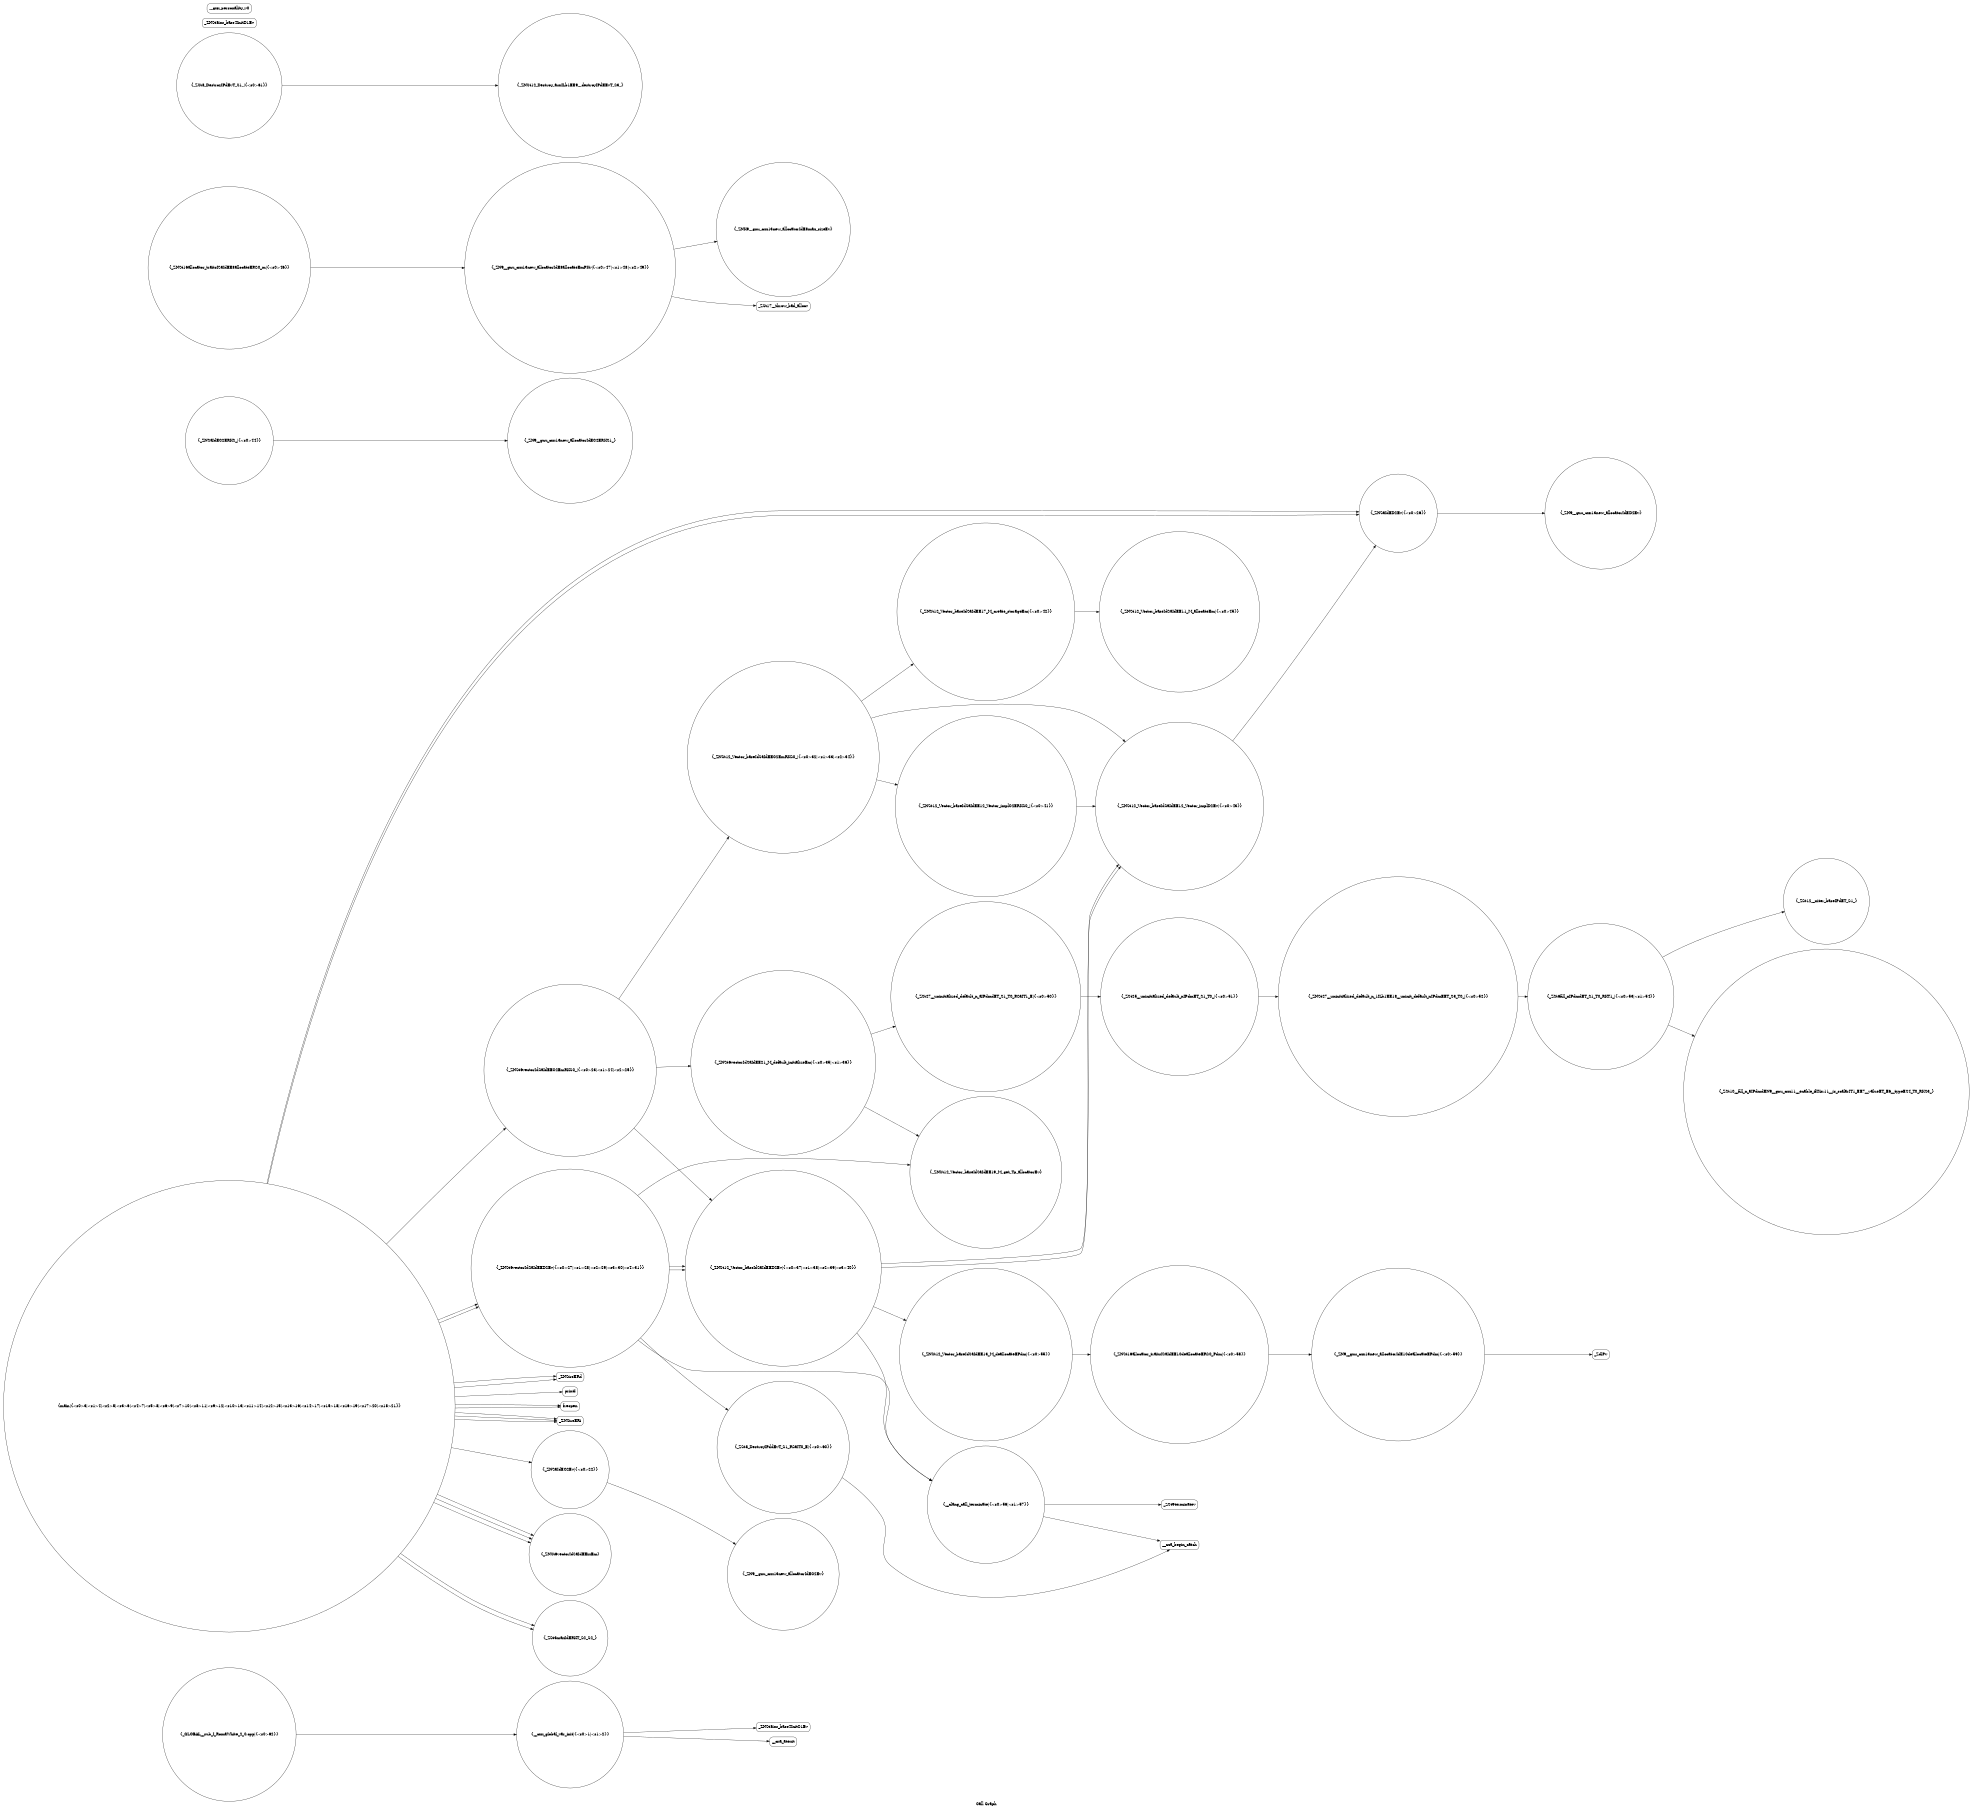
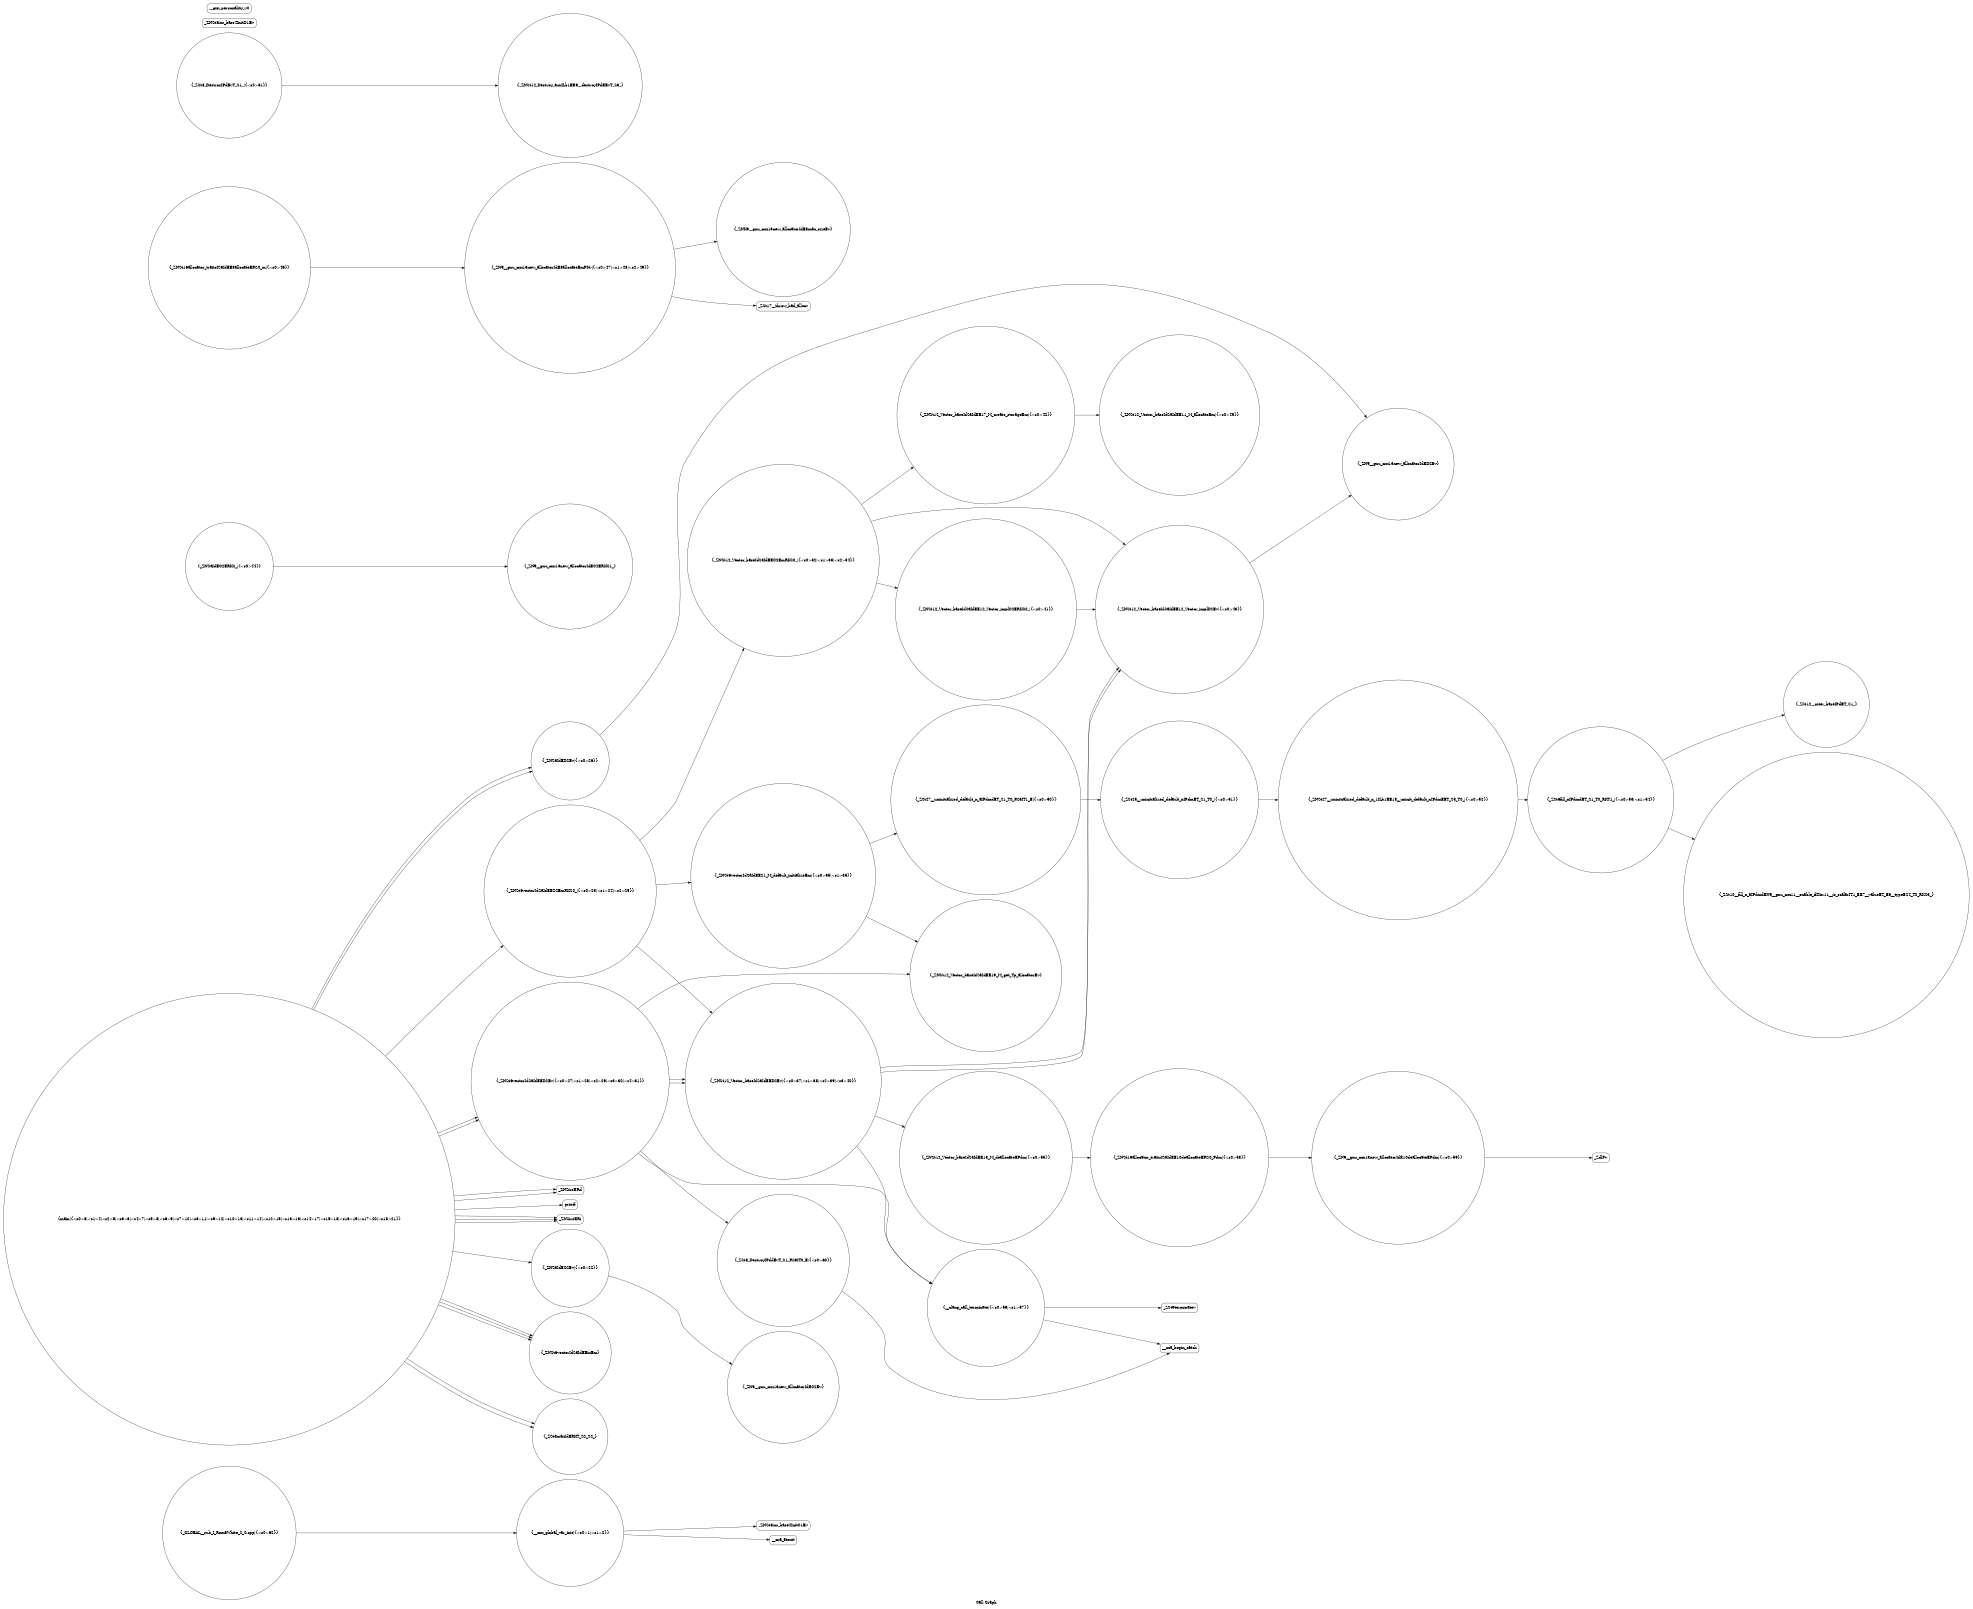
(1305, 645) -> (1299, 530)
(570, 1406) -> none
